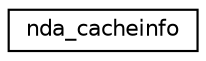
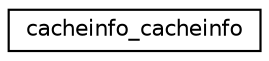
(103, 30) -> (135, 30)
